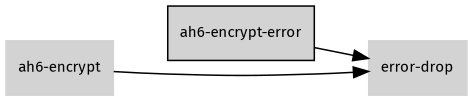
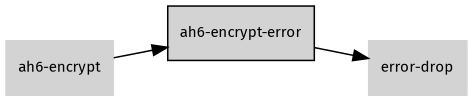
(233, 75) -> (133, 54)
